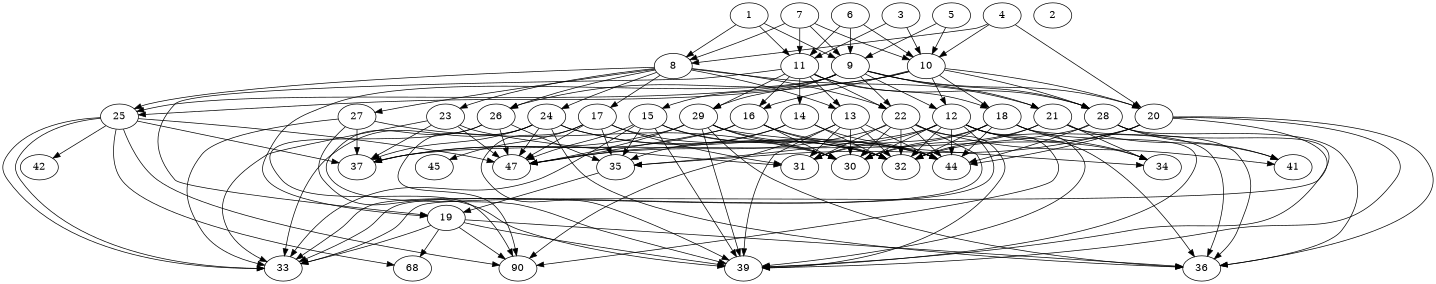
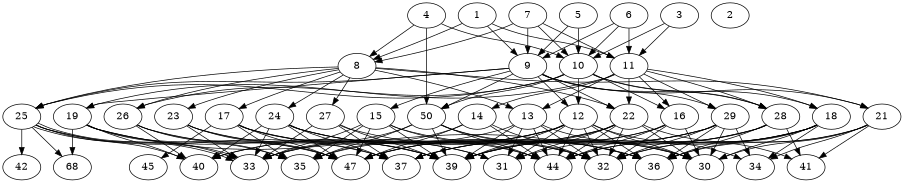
(1154, 117) -> (427, 117)
(534, 192) -> (183, 142)
(518, 268) -> (199, 167)
